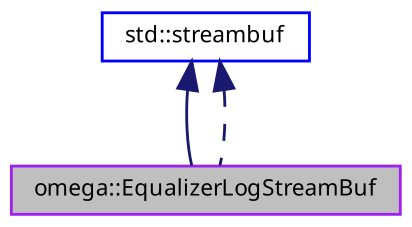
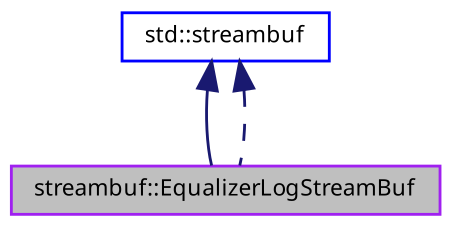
(206, 190) -> (226, 190)
